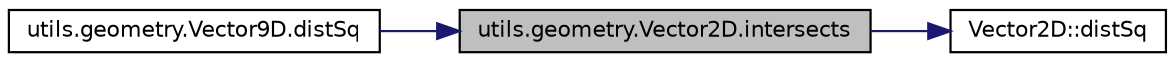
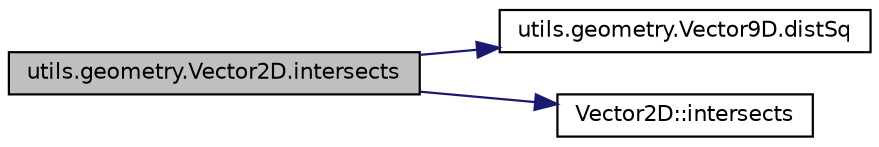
(409, 31) -> (449, 52)
(1058, 31) -> (685, 115)
